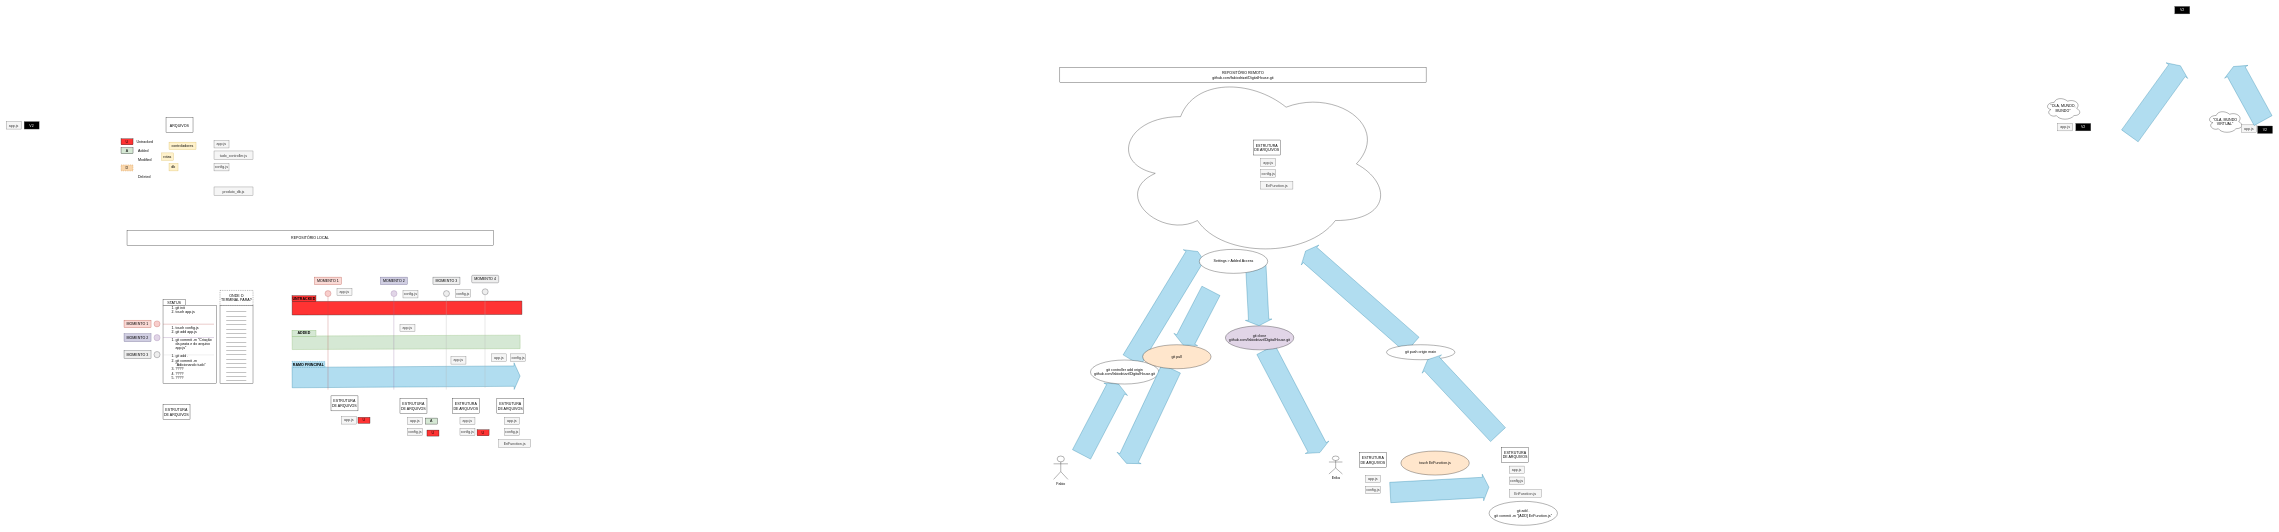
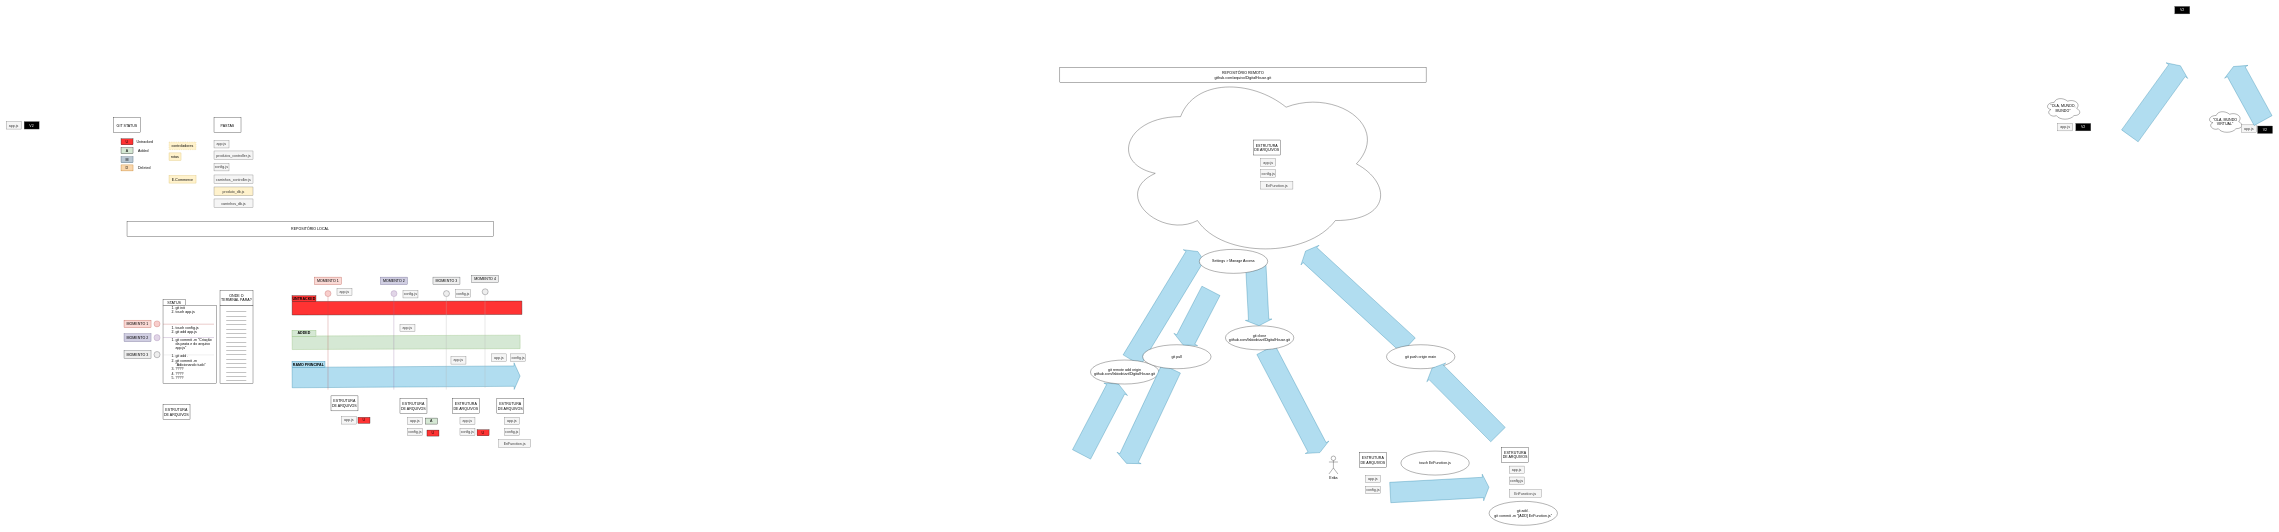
(1243, 75) -> (1243, 75)
none -> (127, 125)
(180, 125) -> none
none -> (228, 125)
(183, 146) -> (183, 146)
(234, 155) -> (234, 155)
(168, 156) -> (175, 156)
none -> (127, 160)
(147, 160) -> none
(174, 167) -> none
(127, 168) -> (127, 168)
(147, 176) -> (147, 167)
none -> (183, 179)
none -> (234, 179)
(234, 191) -> (234, 191)
none -> (234, 203)
(310, 238) -> (310, 229)
(1234, 261) -> (1234, 261)
(485, 279) -> (485, 279)
(237, 298) -> (237, 298)
(1260, 338) -> (1260, 338)
(1421, 352) -> (1421, 357)
(1177, 357) -> (1177, 357)
(309, 364) -> (309, 364)
(1125, 372) -> (1125, 372)
(1435, 463) -> (1435, 463)
(1336, 465) -> (1334, 465)
(1061, 468) -> none
